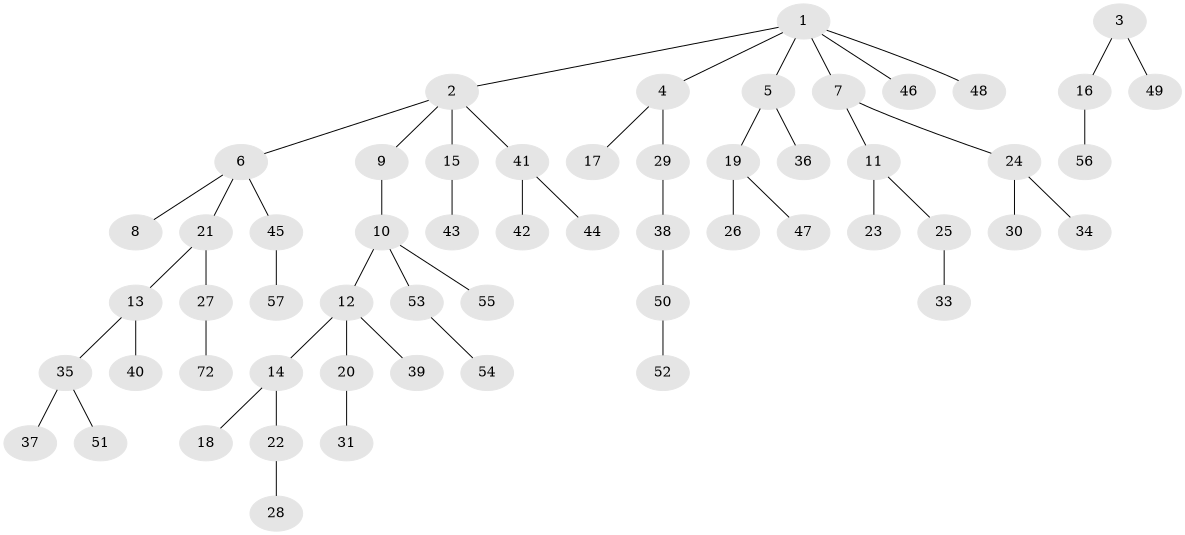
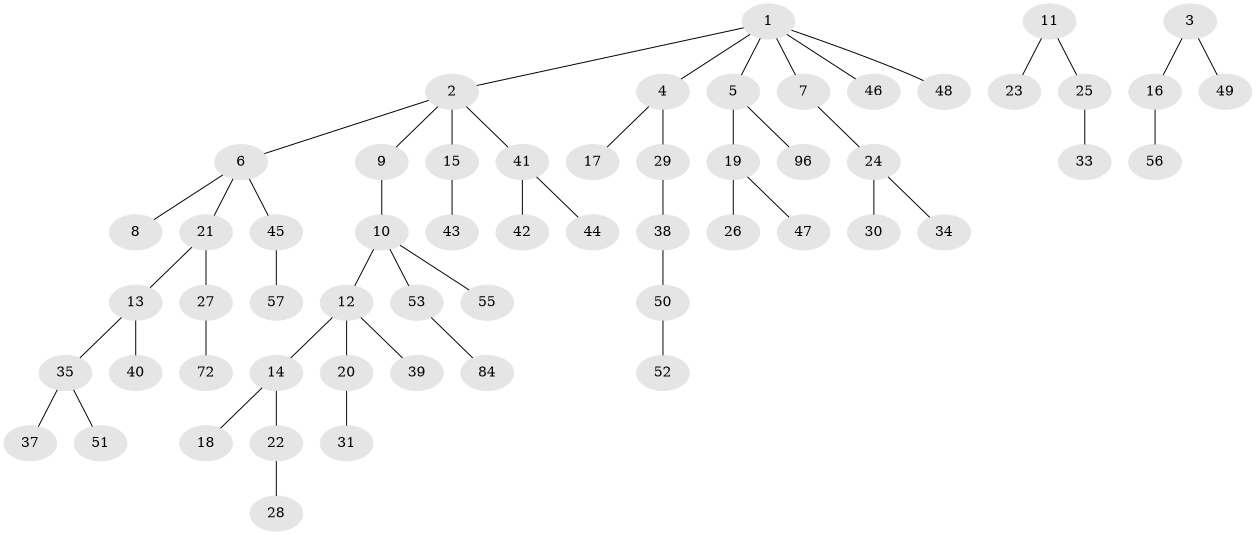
(856, 127) -> none
(804, 162) -> (804, 162)
(487, 373) -> (487, 373)
